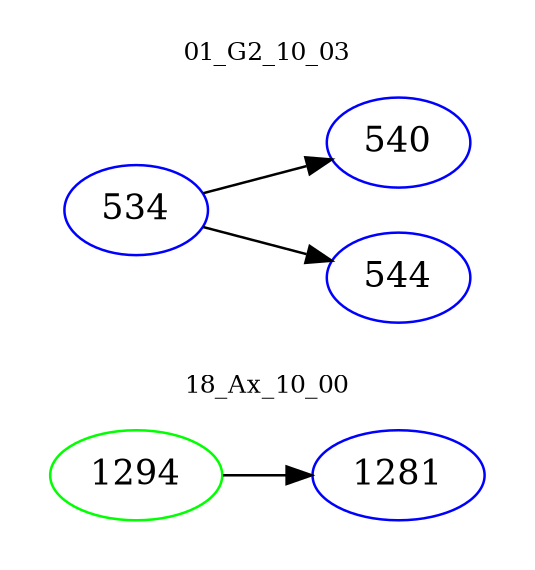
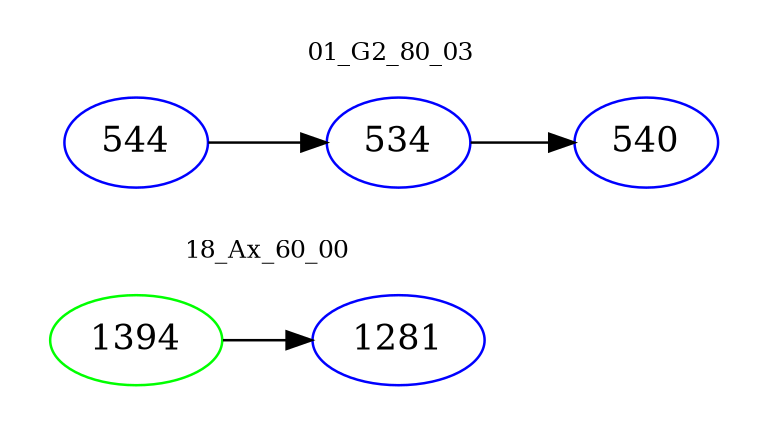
(267, 54) -> (391, 54)
(255, 241) -> (255, 143)
(267, 386) -> (267, 251)
(136, 475) -> (136, 340)
